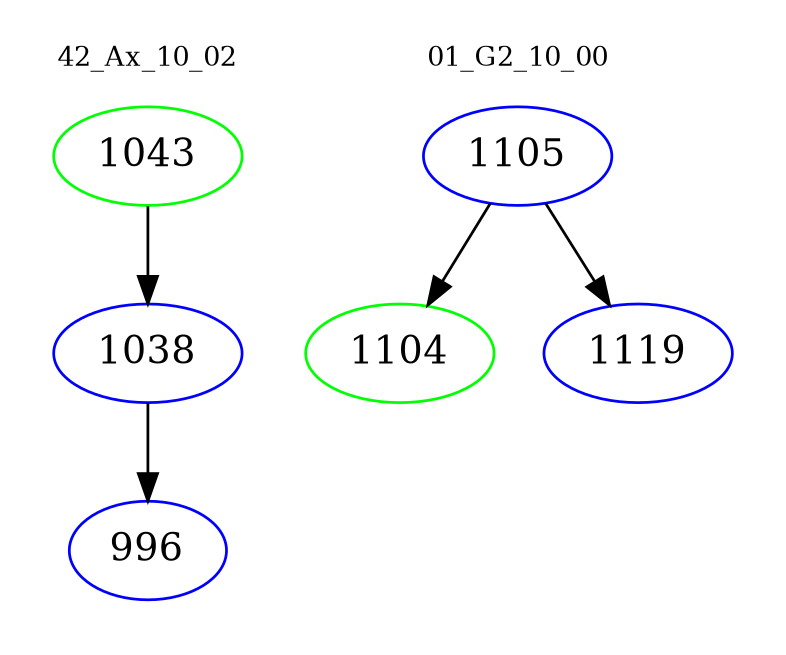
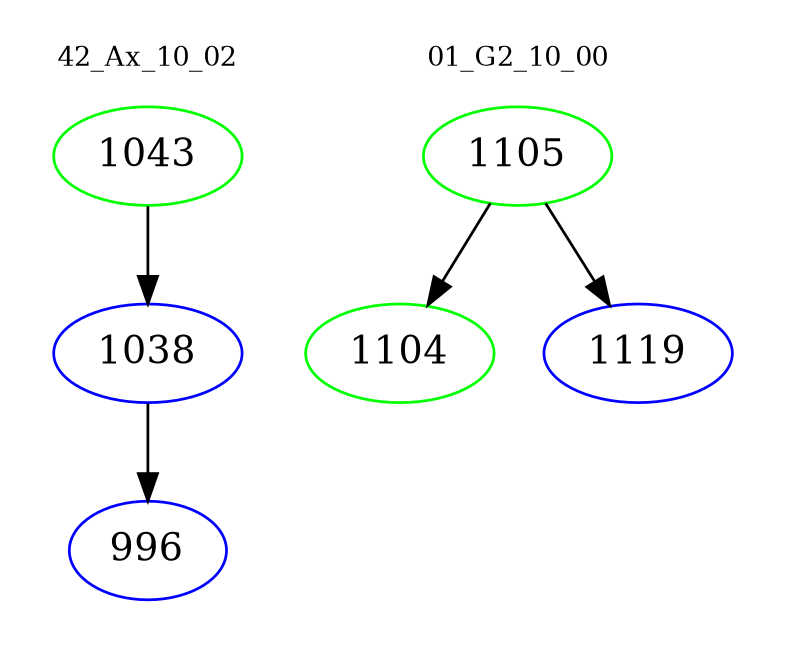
(518, 156) -> (518, 156)
